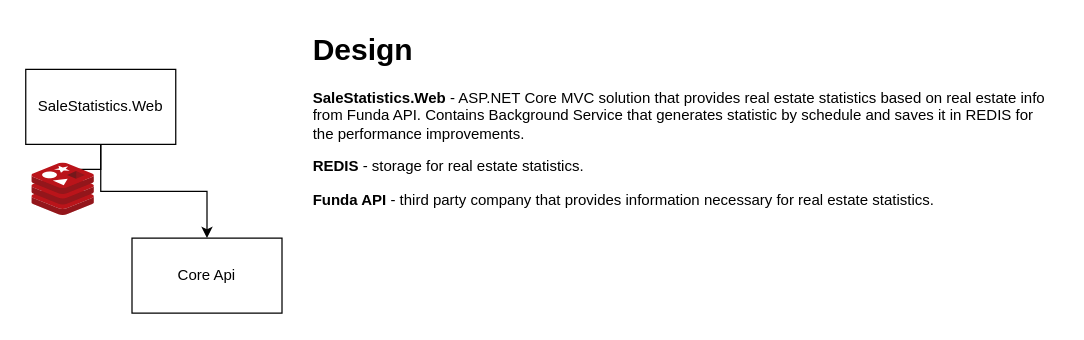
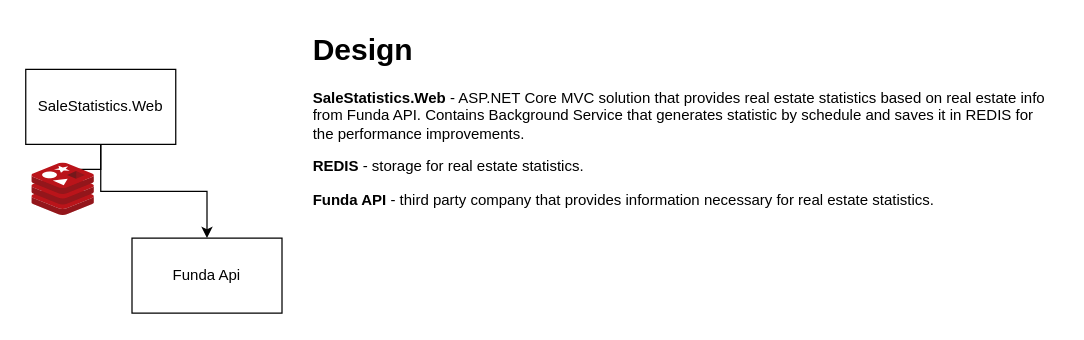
(207, 276) -> (207, 276)
